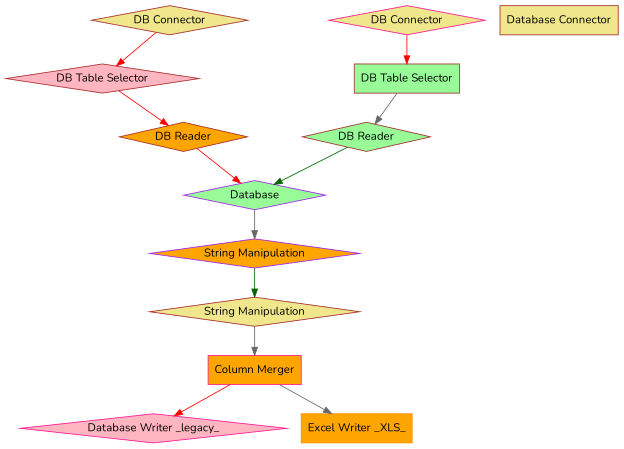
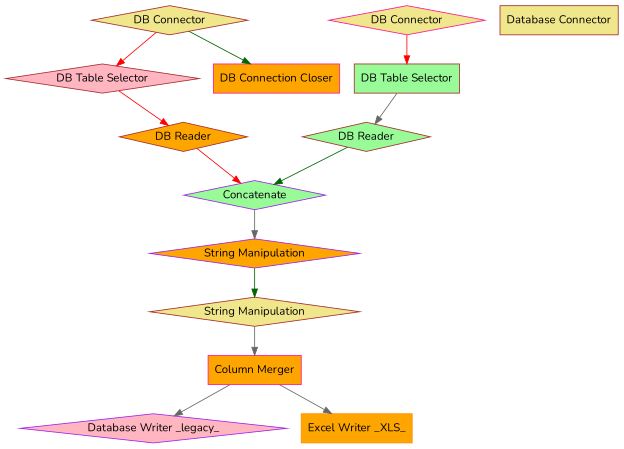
none -> (277, 79)
(255, 195) -> (255, 195)
(206, 398) -> (206, 398)
(153, 428) -> (153, 428)
